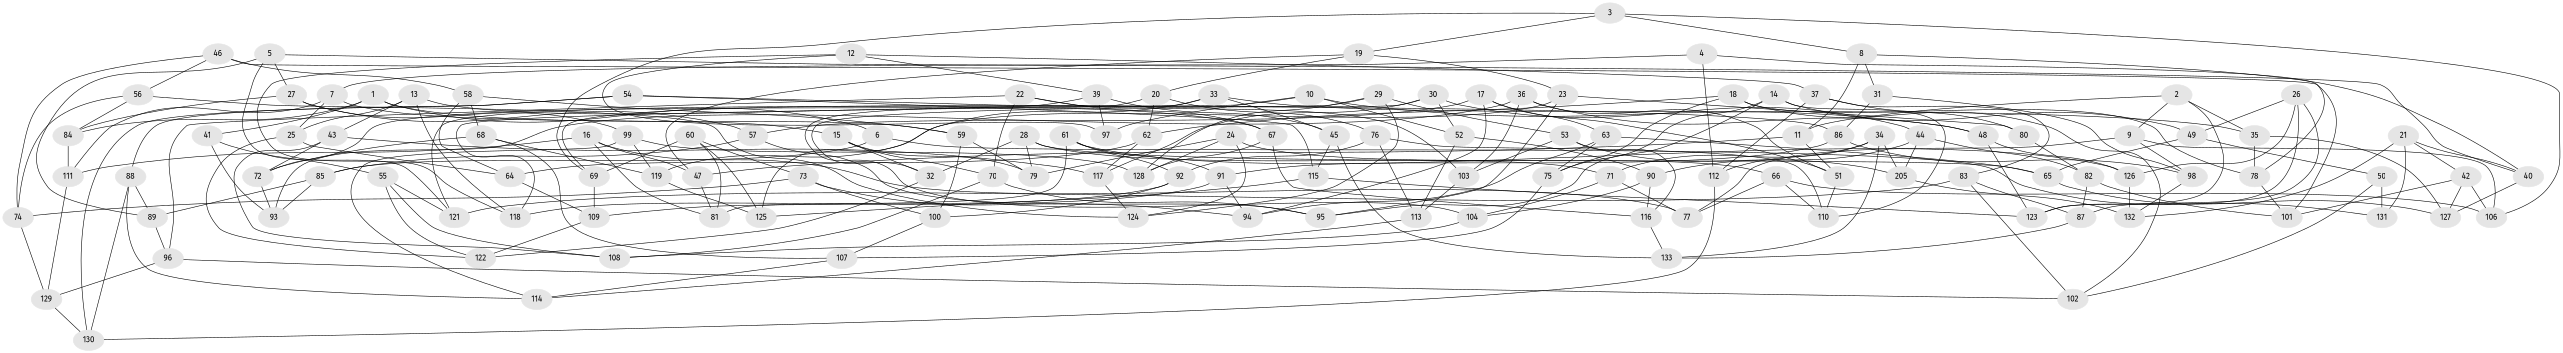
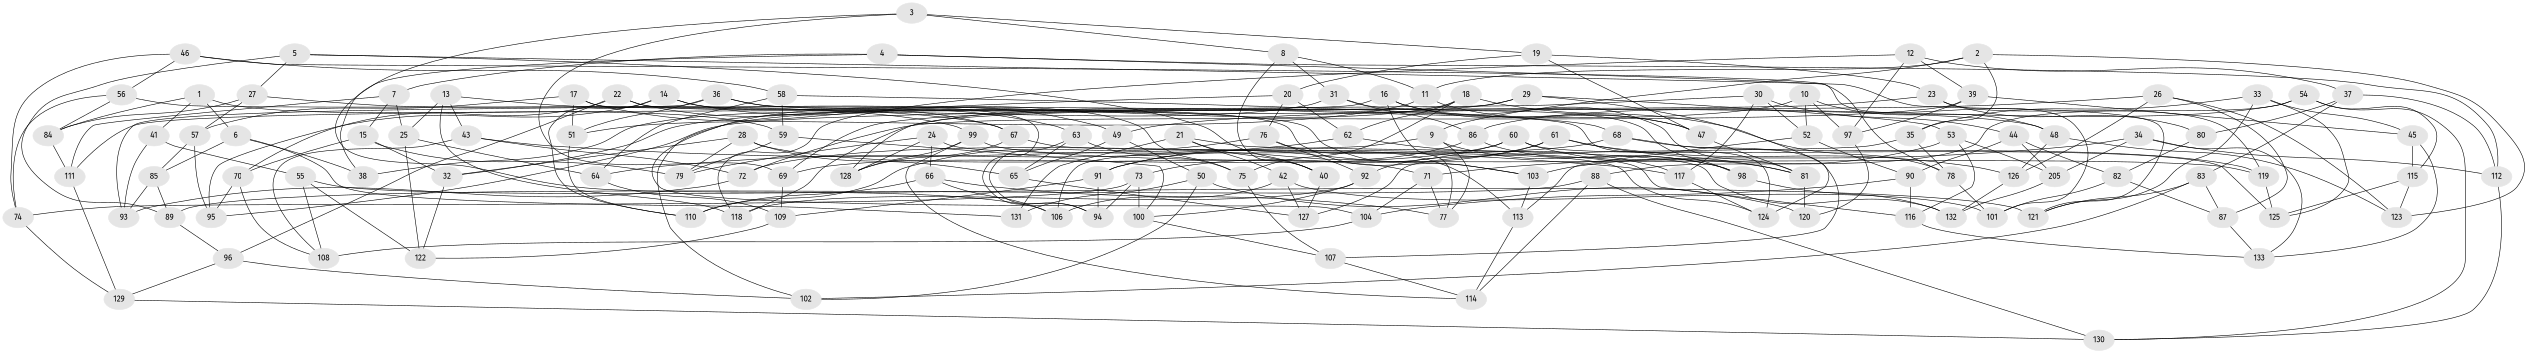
none -> (363, 177)
none -> (1805, 218)
